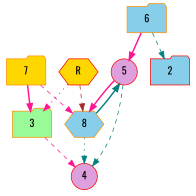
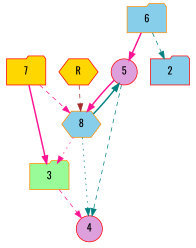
(26, 72) -> (26, 72)
(58, 95) -> (67, 147)
